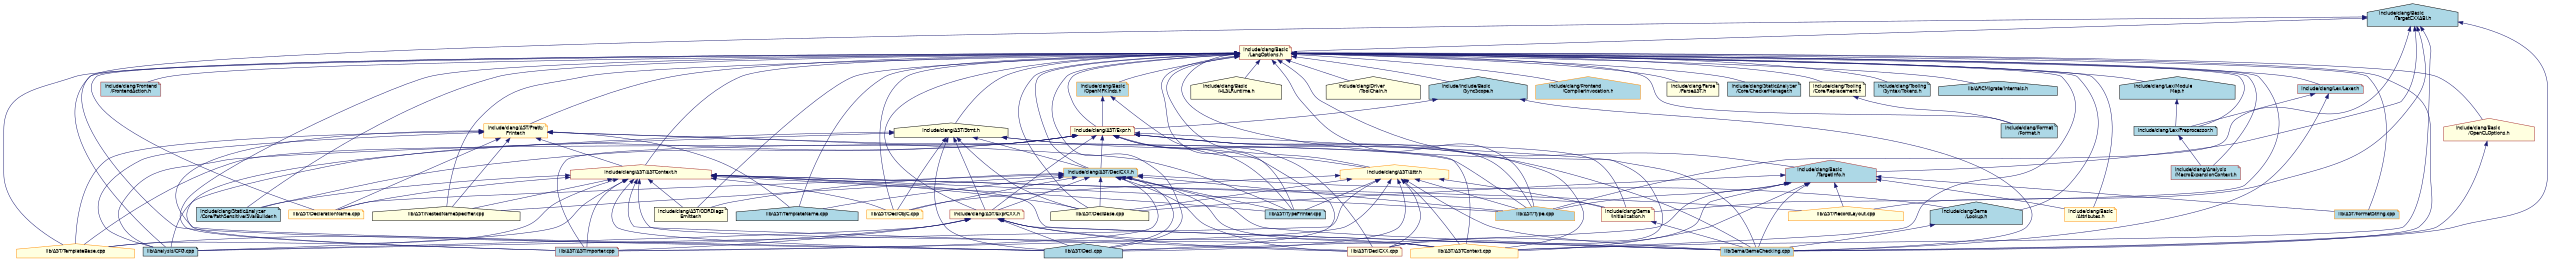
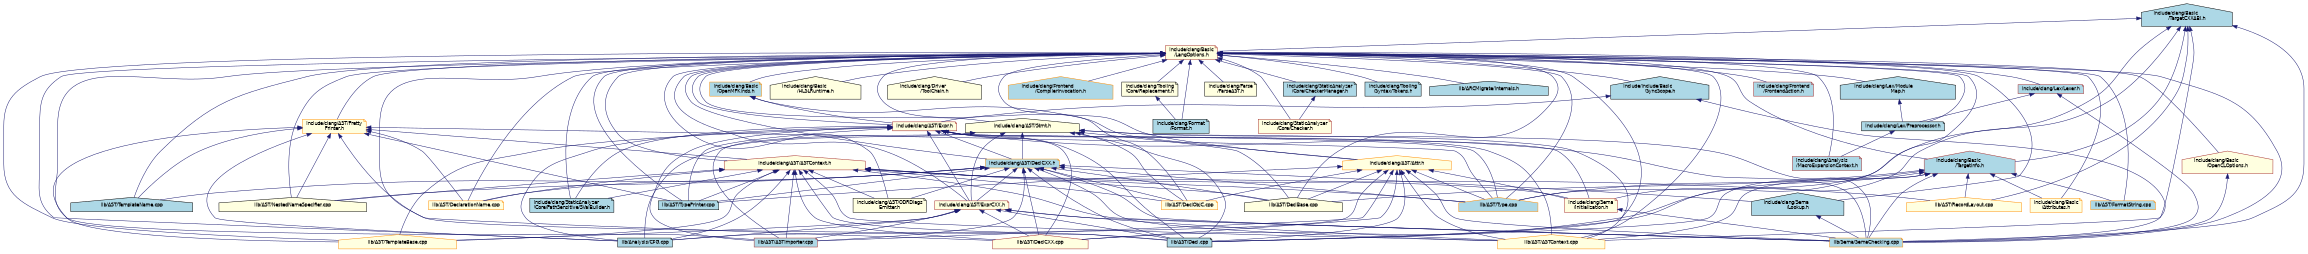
none -> (1295, 126)
(1083, 252) -> (1190, 243)
(1375, 252) -> (1040, 243)
